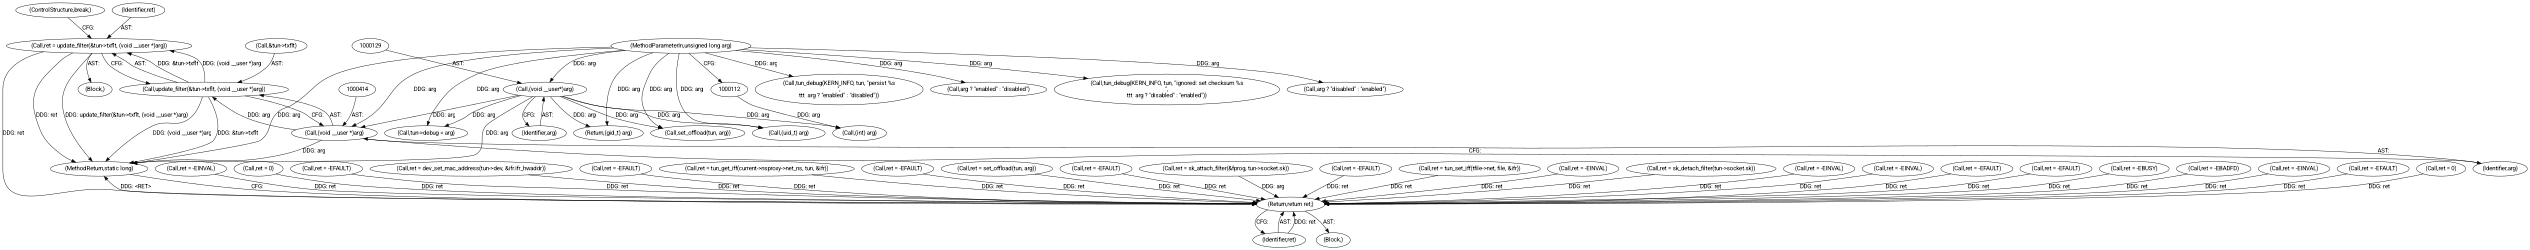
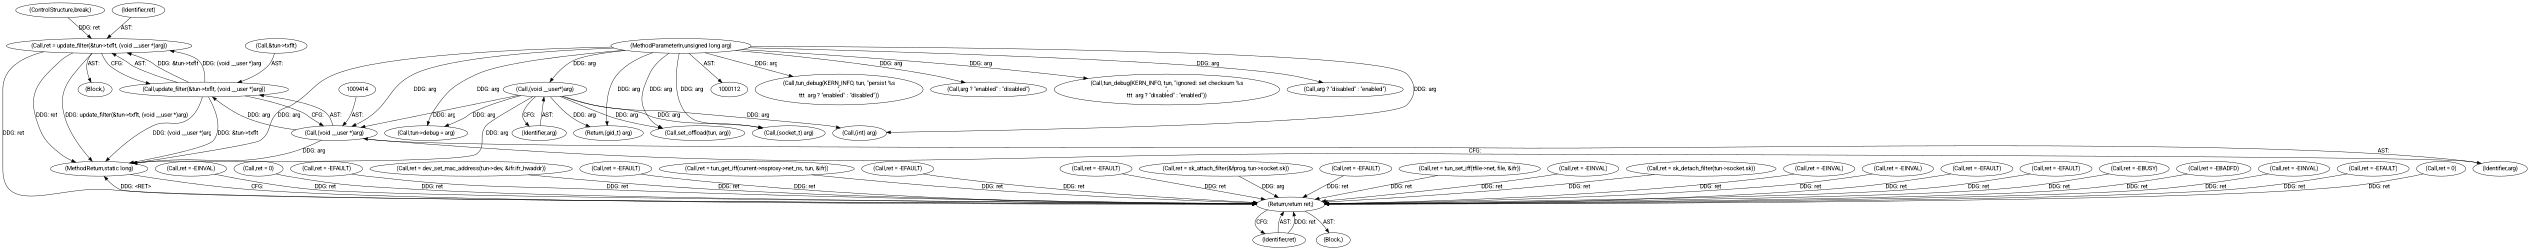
(89, 28) -> (89, 28)
(370, 46) -> none
(710, 64) -> (710, 64)
(357, 90) -> (357, 90)
(785, 115) -> (1356, 64)
(789, 133) -> (789, 133)
(997, 169) -> none
